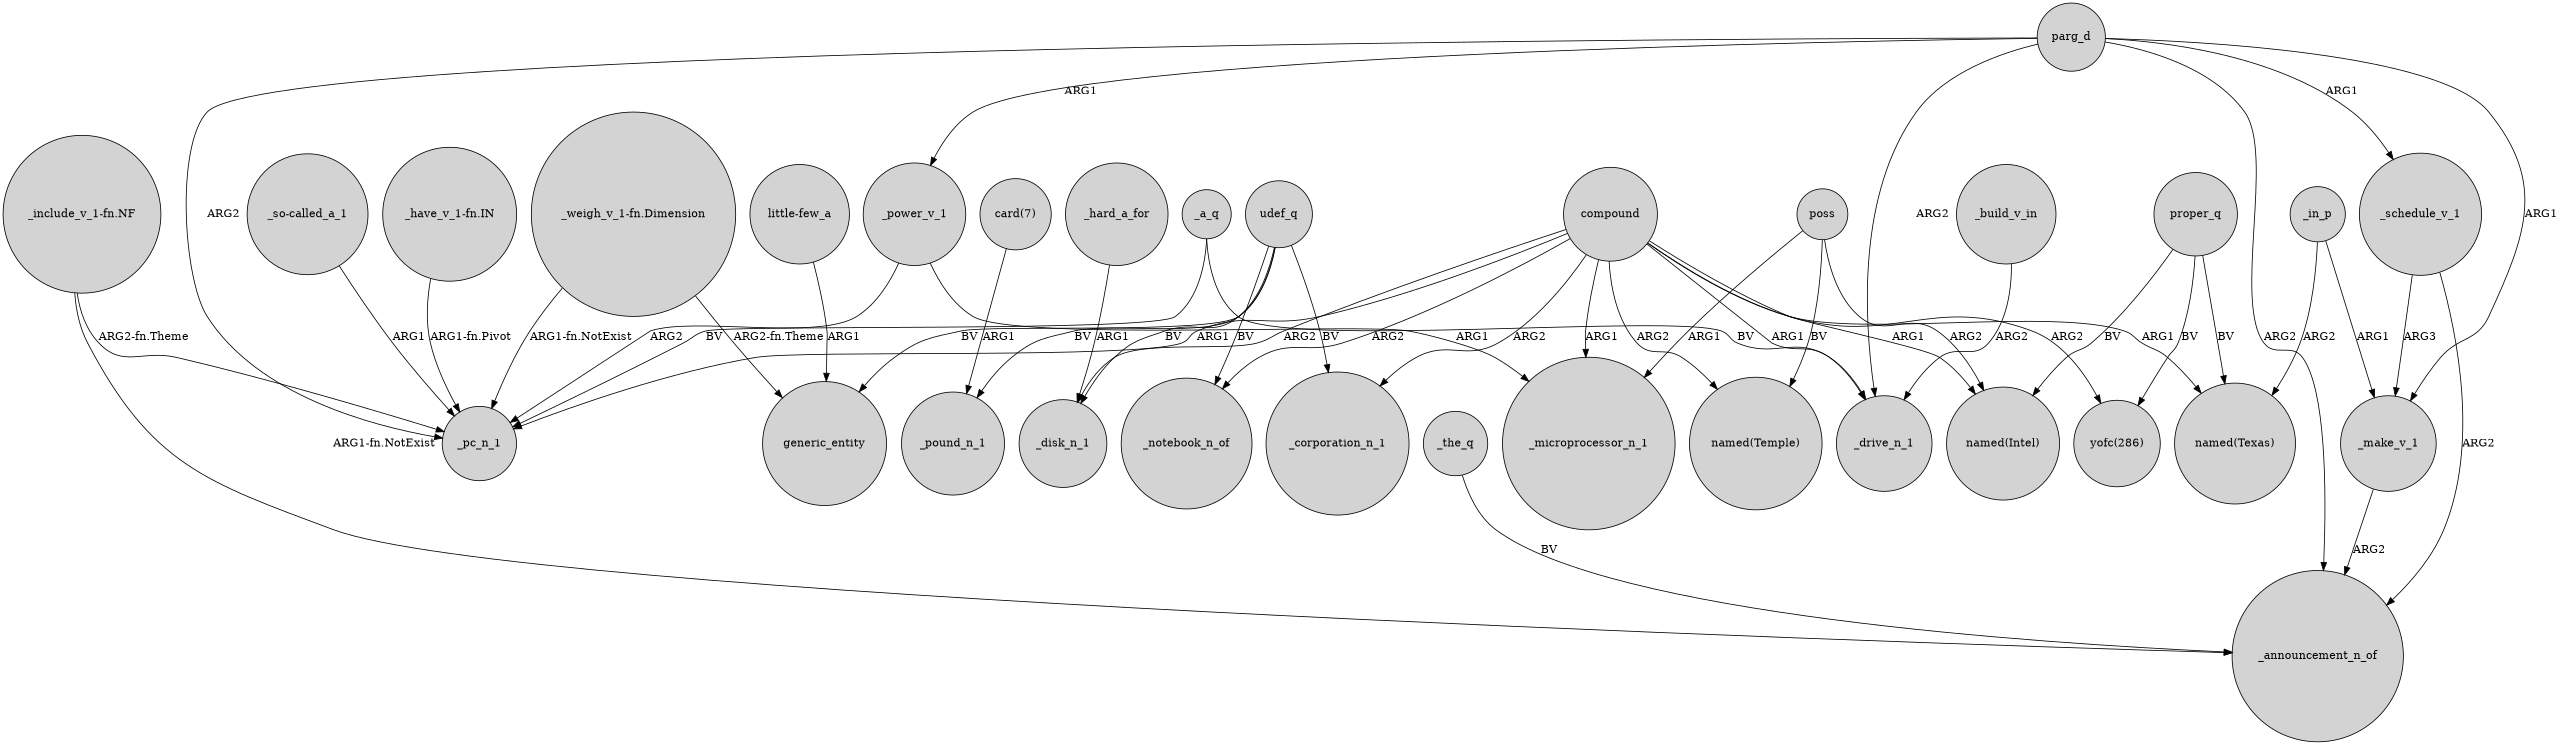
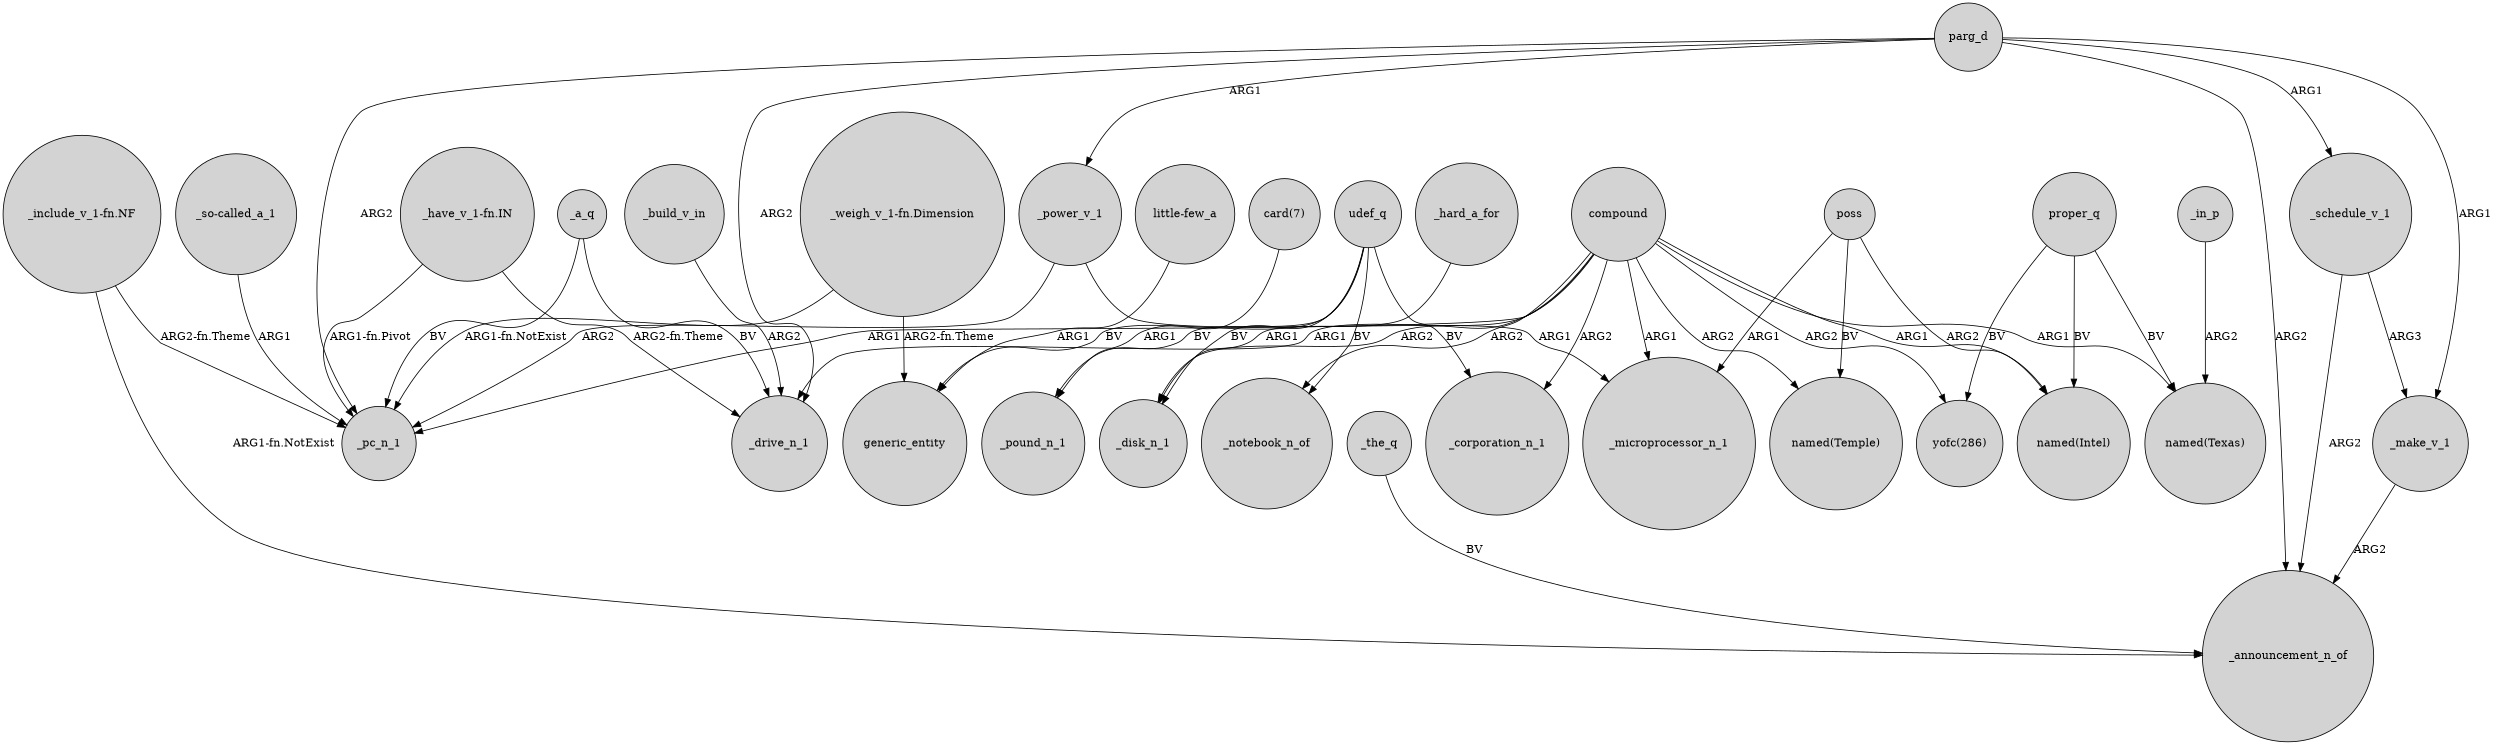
(2349, 315) -> none
none -> (620, 332)
